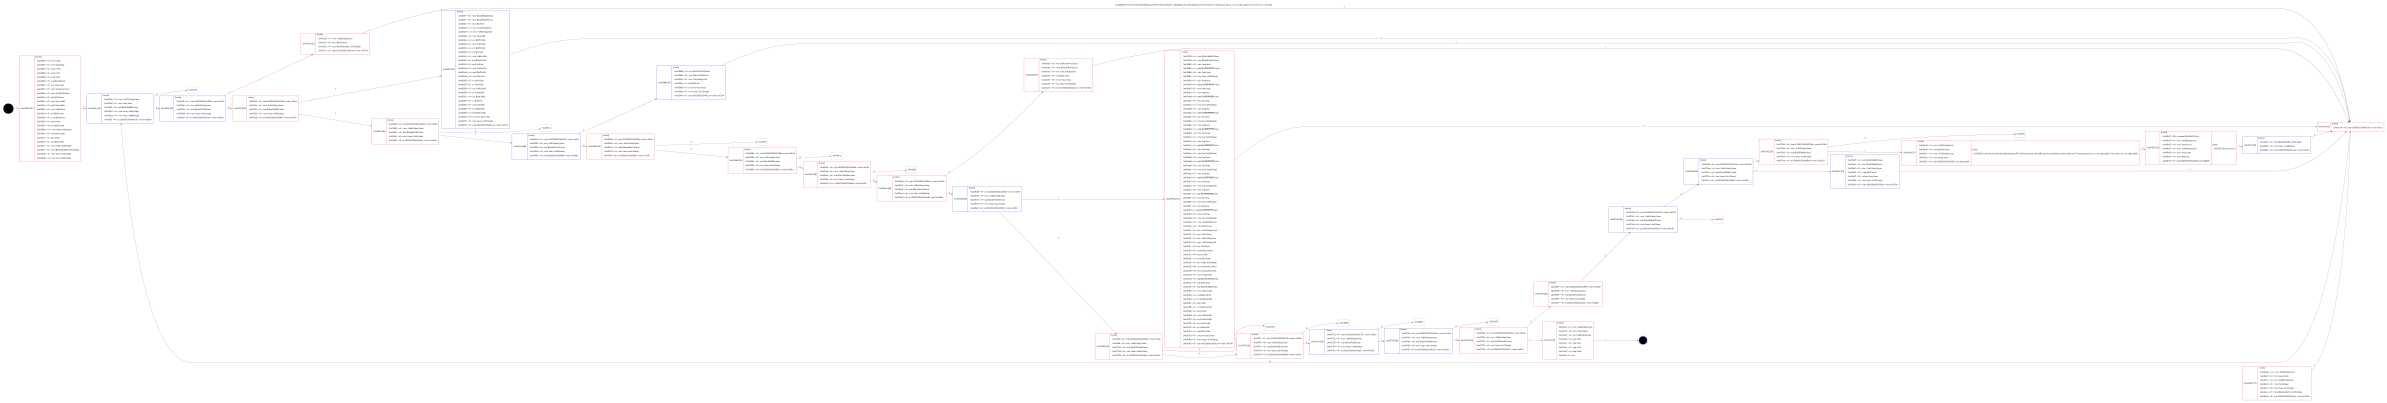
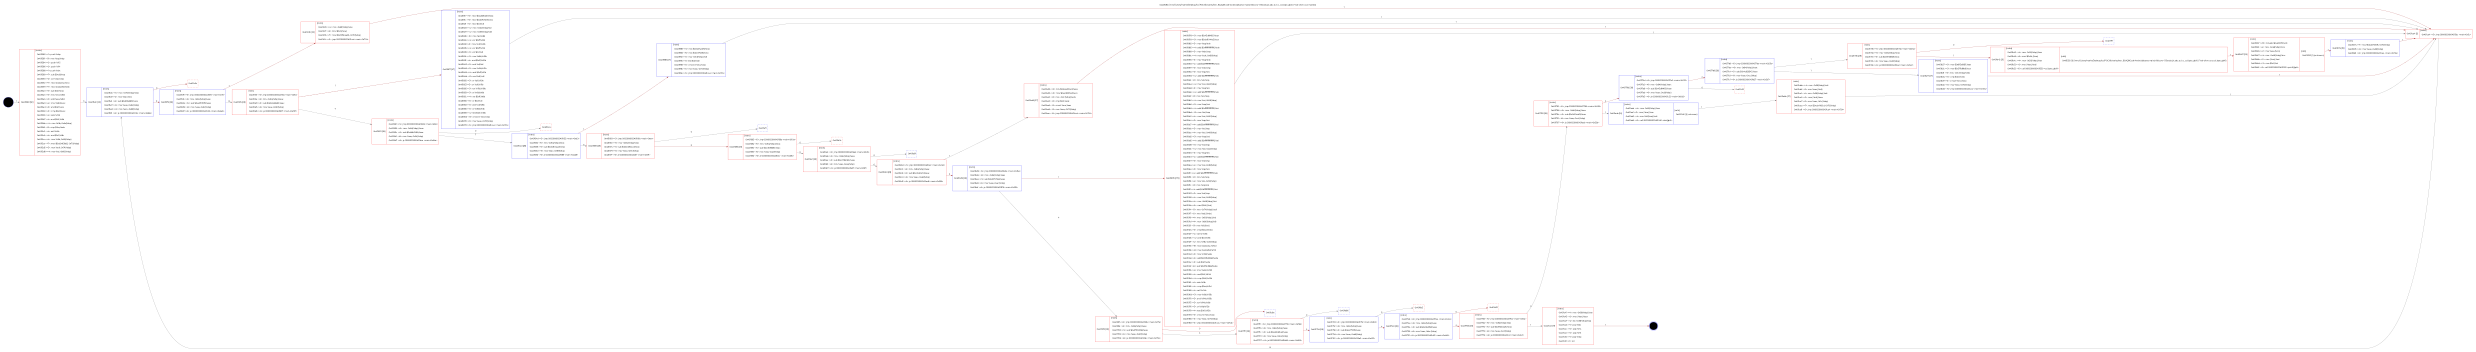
none -> (1653, 114)
